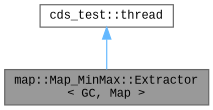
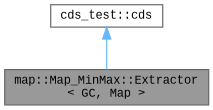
(107, 16) -> (107, 16)
